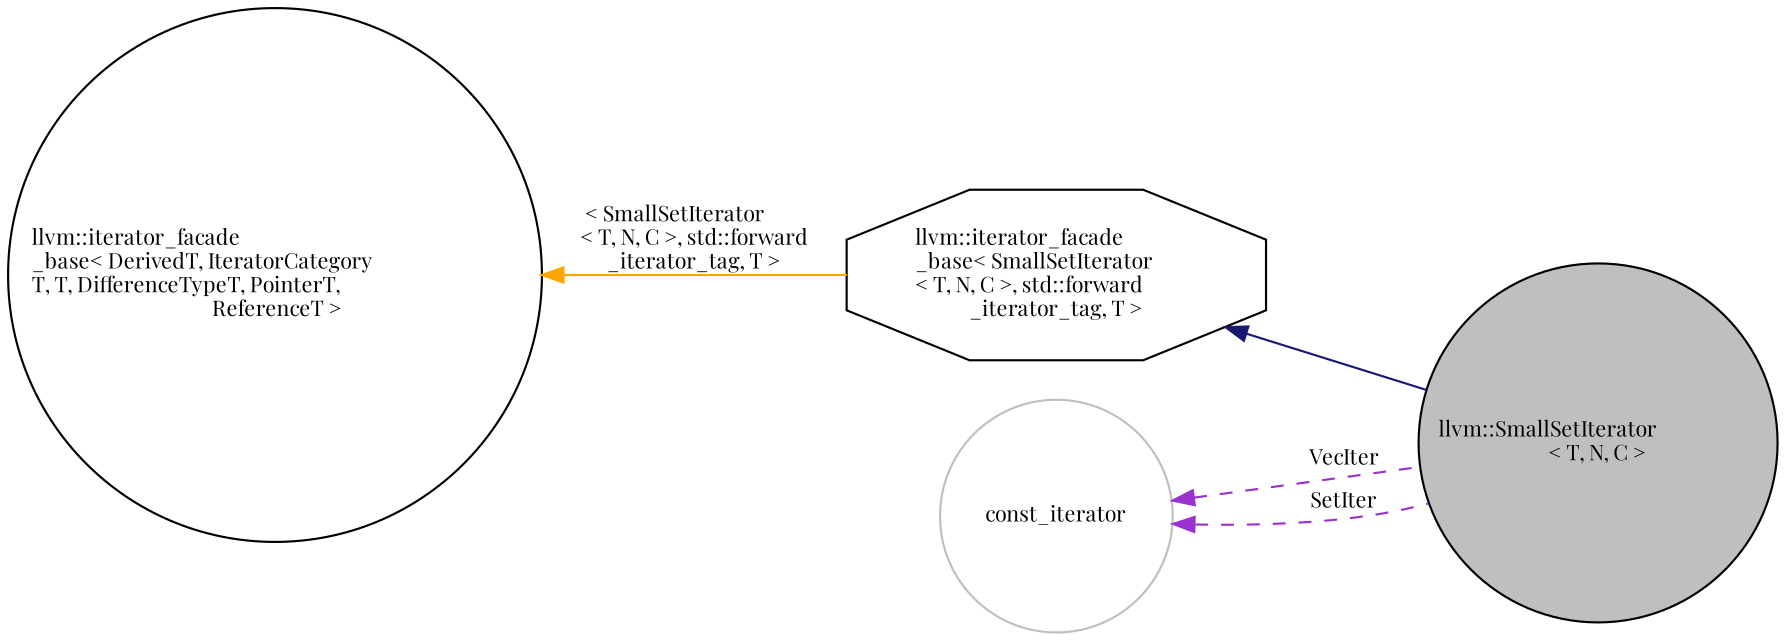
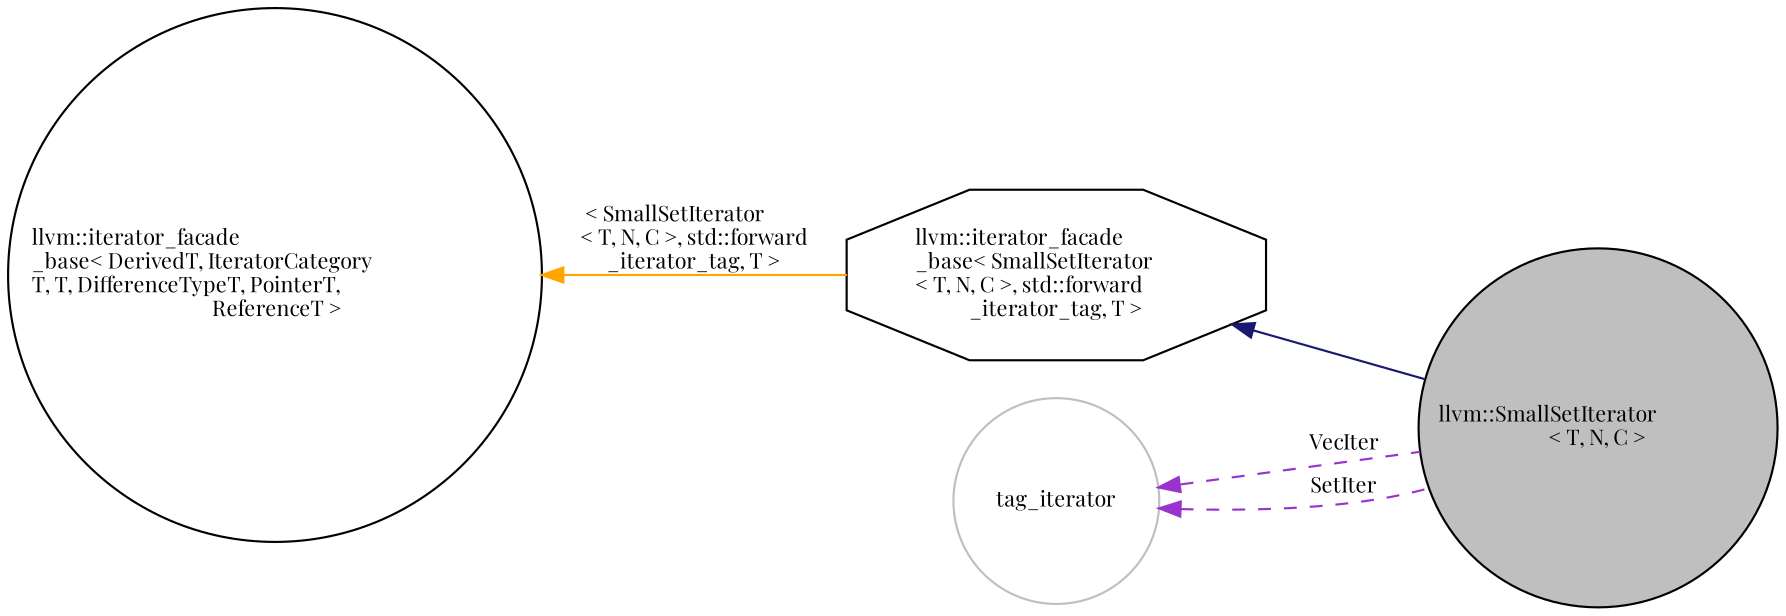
(1056, 516) -> (1056, 501)
